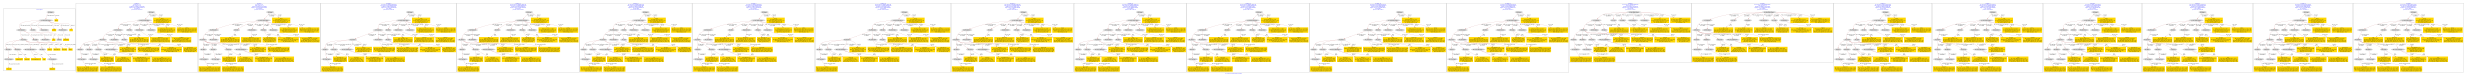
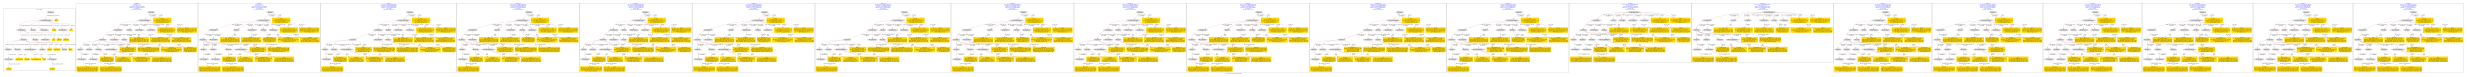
(59, 40) -> (59, 40)
(64, 50) -> (64, 50)
